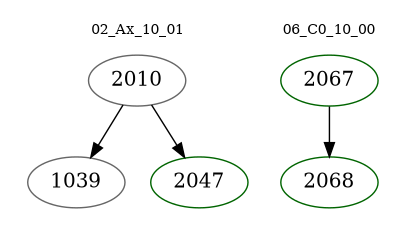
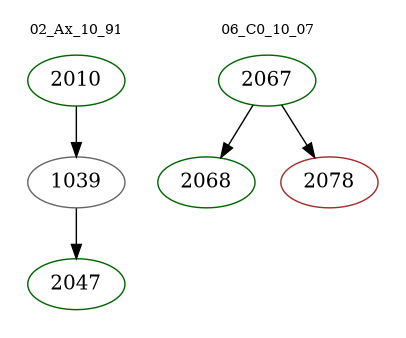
(138, 30) -> (76, 30)
(329, 30) -> (268, 30)
(137, 81) -> (76, 81)
(164, 125) -> (76, 226)
none -> (329, 182)
